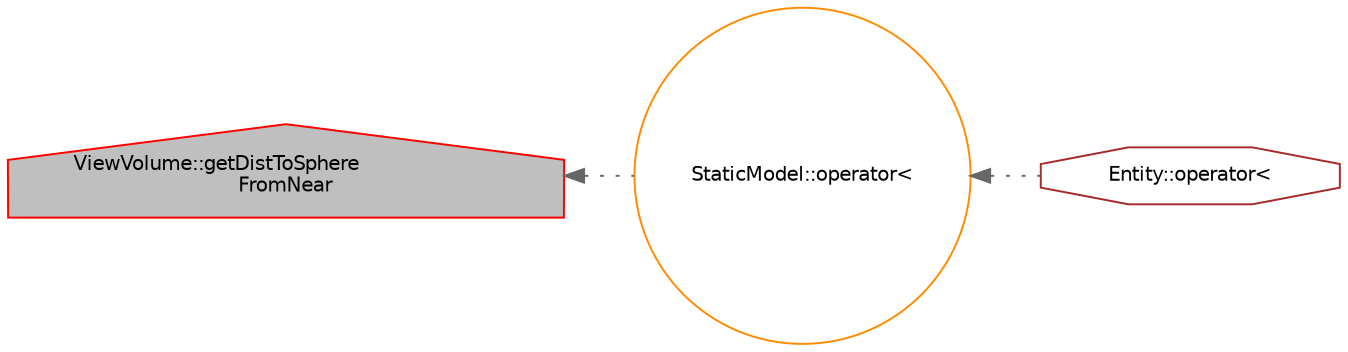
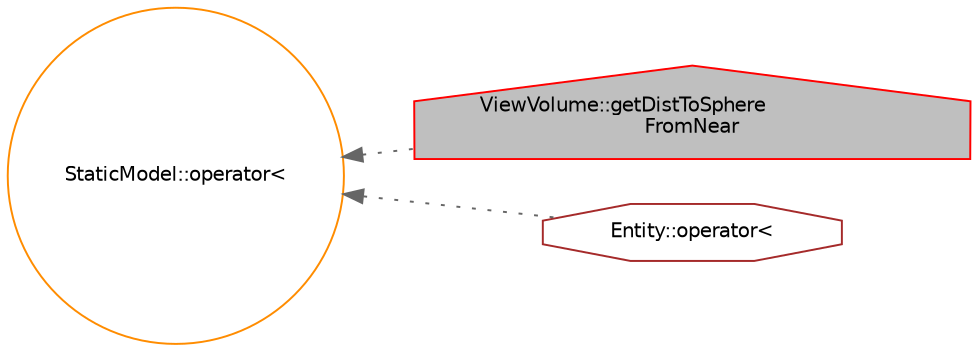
(609, 176) -> (388, 152)
